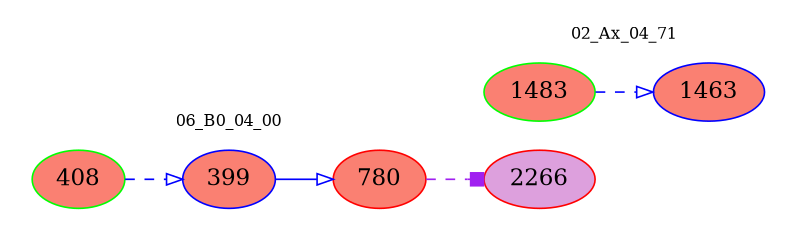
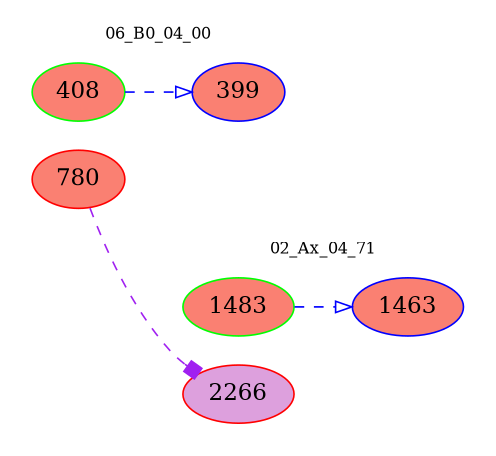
(296, 179) -> none
